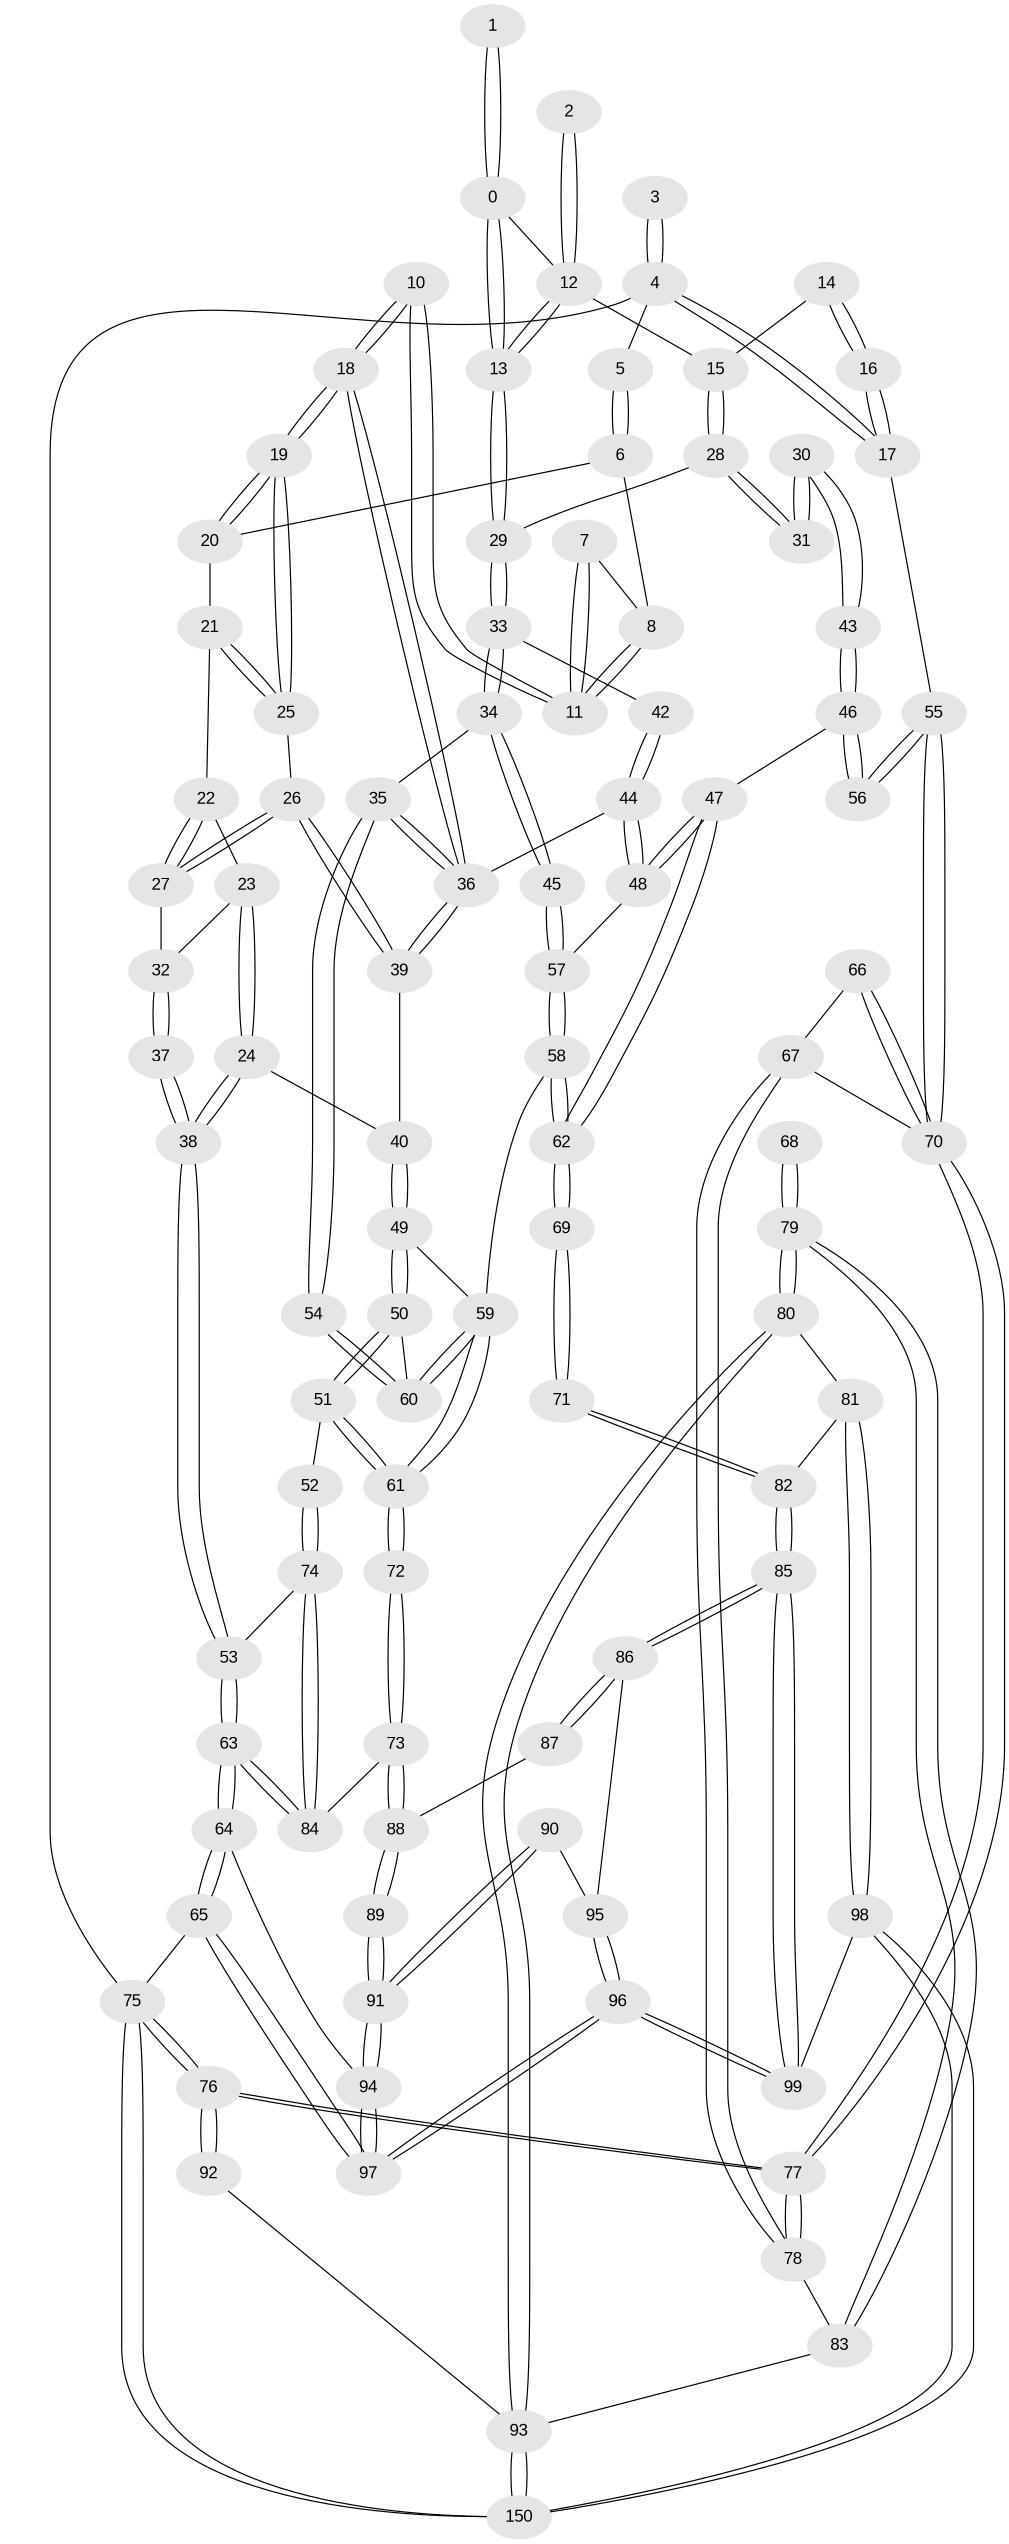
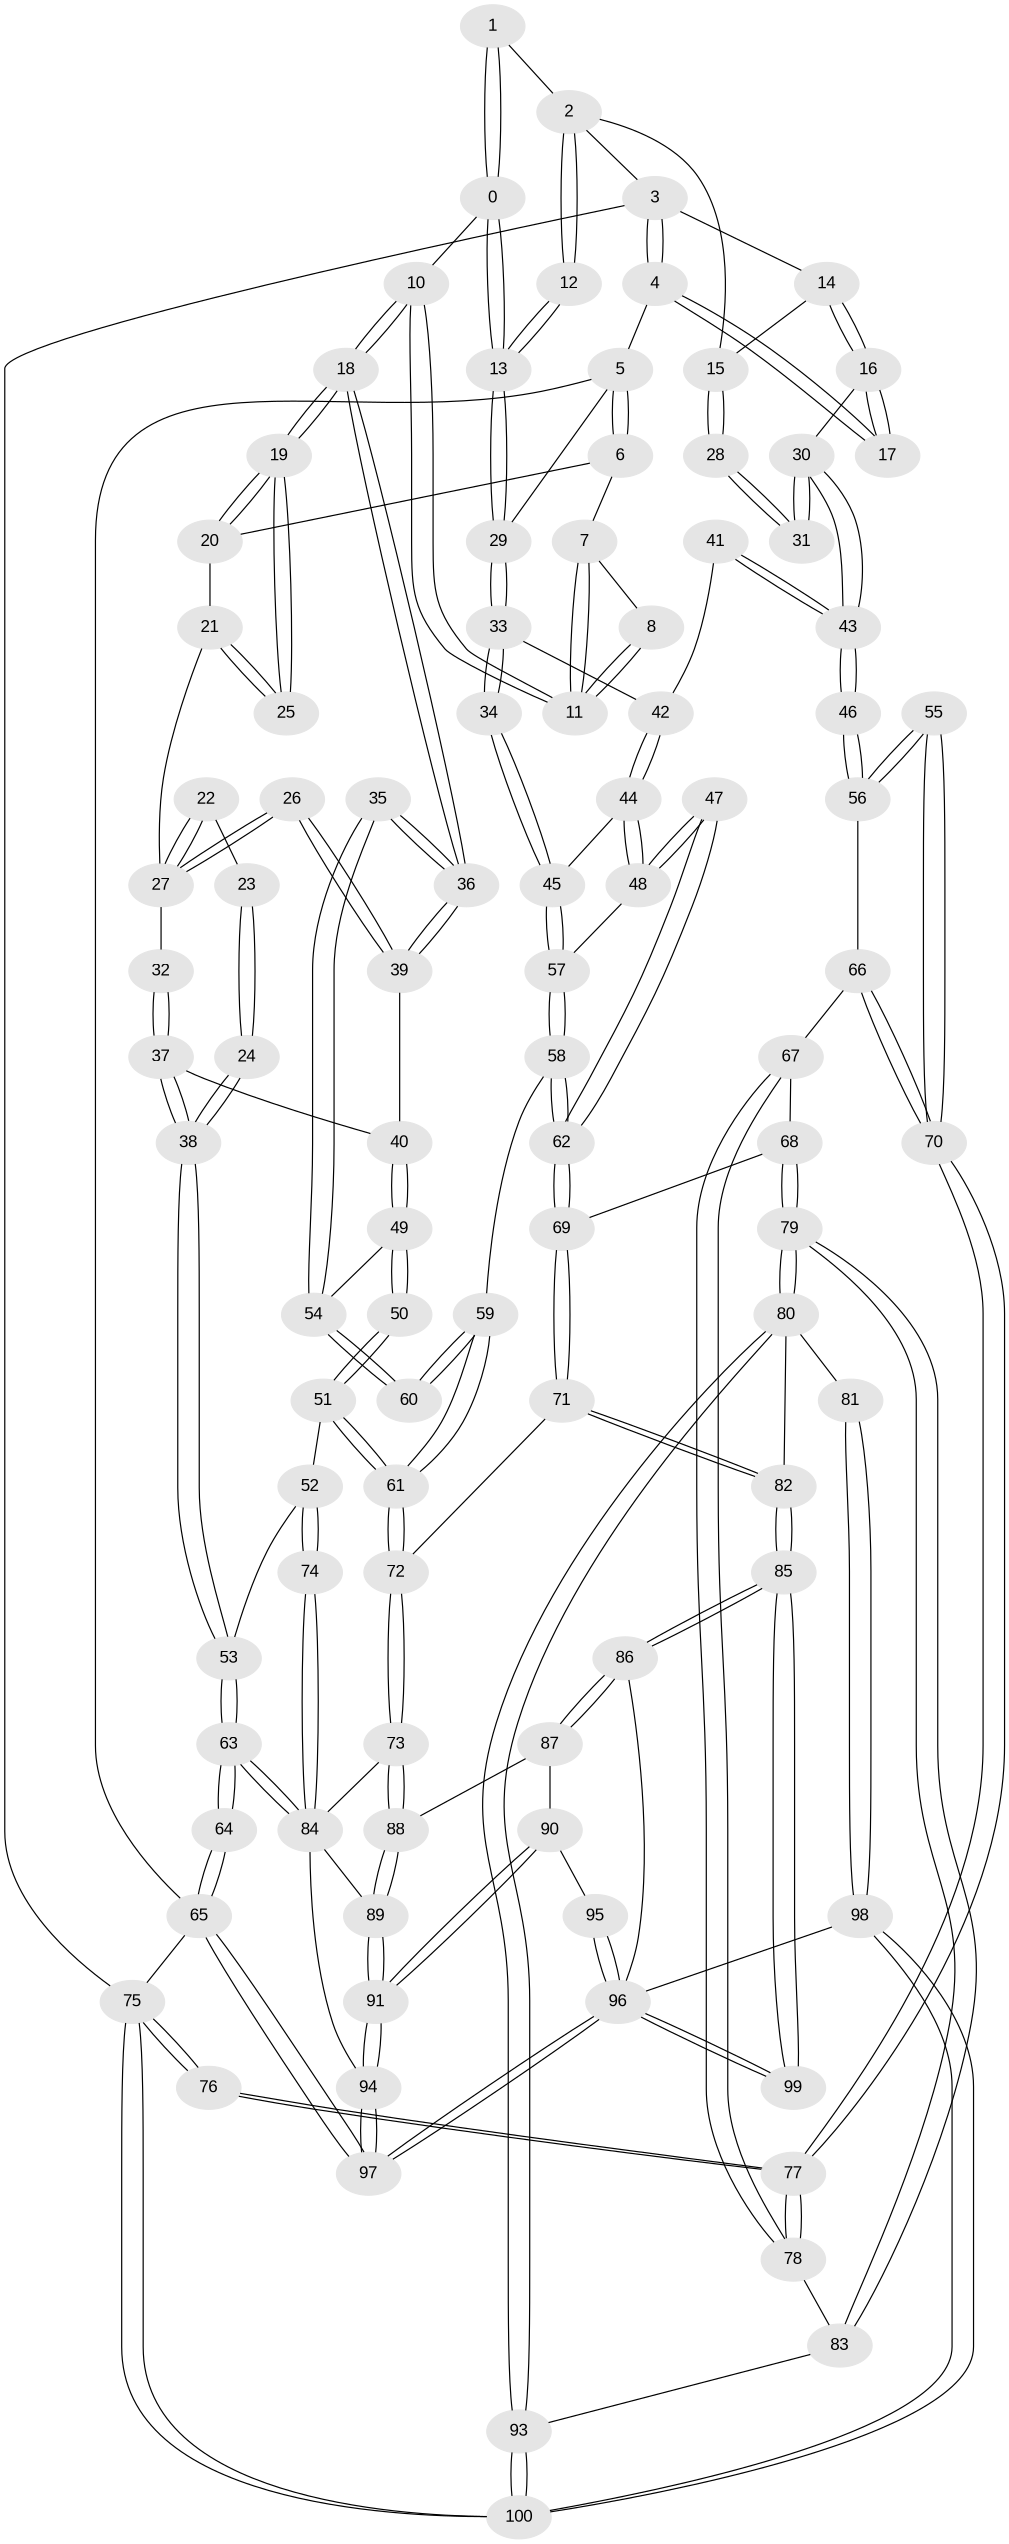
none -> (531, 69)
none -> (612, 155)
(531, 241) -> (462, 233)
none -> (741, 241)
(645, 328) -> (712, 204)
none -> (829, 421)
(606, 497) -> (560, 456)
(636, 542) -> (602, 499)
none -> (716, 542)
(911, 585) -> none
(208, 713) -> (168, 754)
(781, 756) -> none
(289, 757) -> none
(423, 764) -> none
(553, 839) -> (591, 842)
none -> (858, 885)
(50, 891) -> (5, 875)
(204, 928) -> none
none -> (95, 943)
(323, 1100) -> (277, 1105)
(863, 1100) -> (790, 1100)
none -> (676, 1186)
(442, 1272) -> (357, 1272)
(404, 1358) -> none
(817, 1444) -> (785, 1401)
none -> (479, 1487)
(270, 1615) -> (259, 1569)
none -> (550, 1787)
(610, 1787) -> (644, 1831)
none -> (343, 1873)
(284, 1965) -> (319, 1964)
(827, 2002) -> (739, 1959)
(209, 2174) -> none
(519, 2517) -> (519, 2517)
